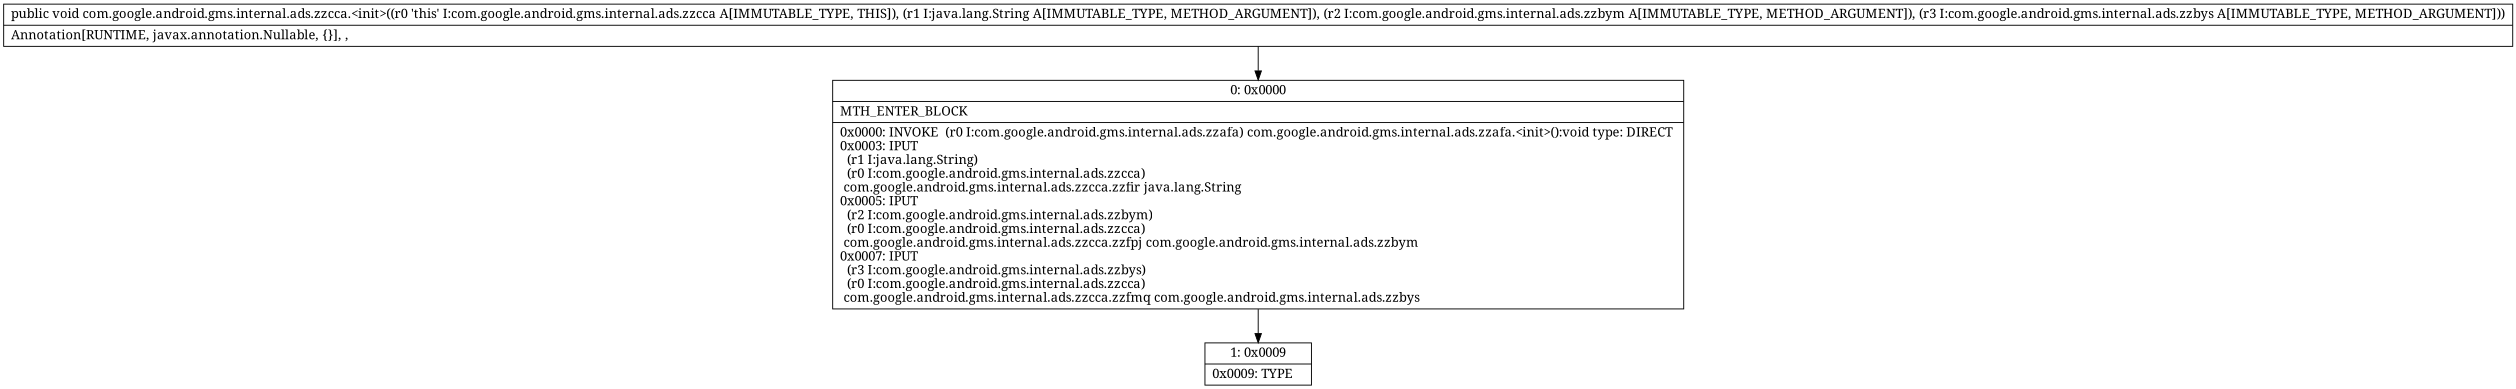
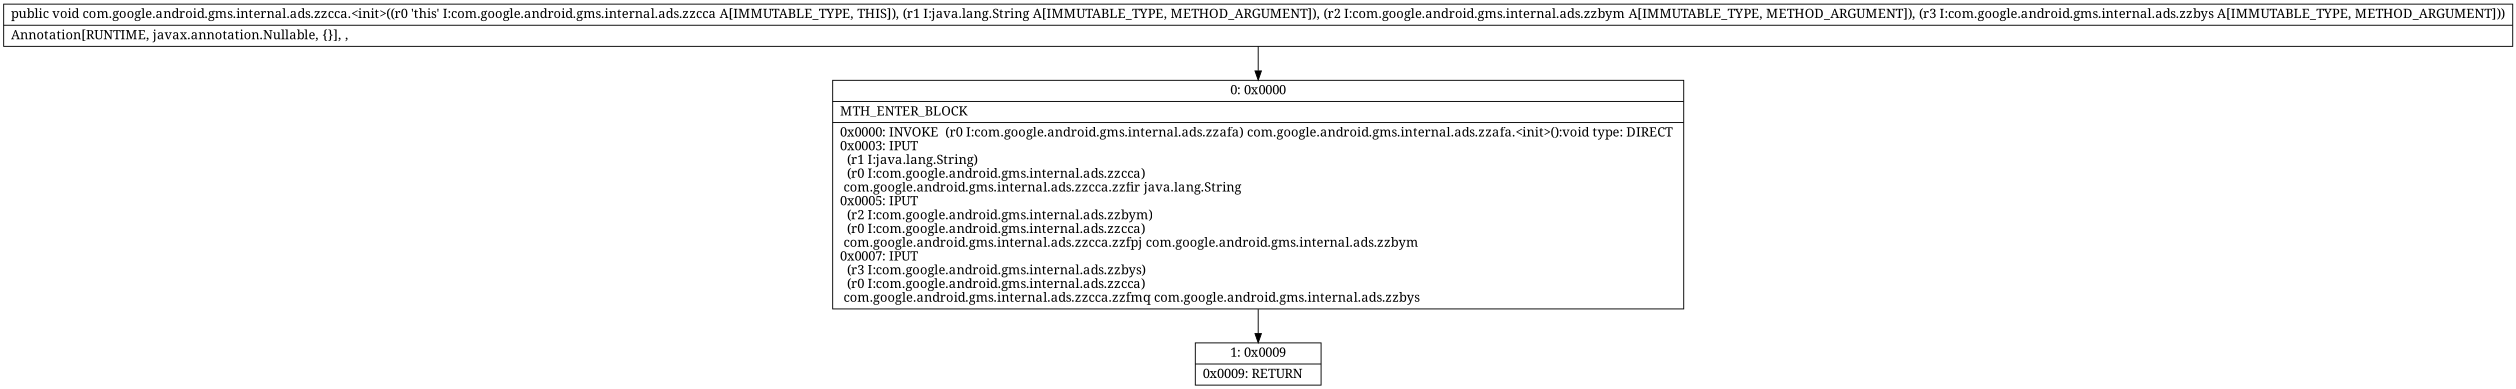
(1258, 374) -> (1258, 374)
